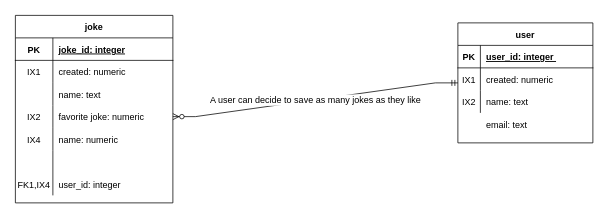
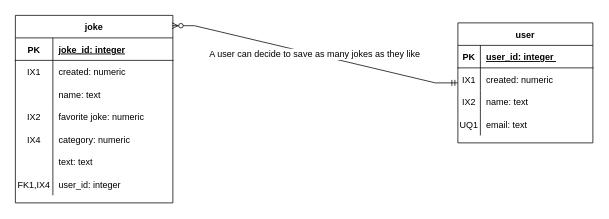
(359, 94) -> (305, 52)
none -> (469, 124)
(88, 140) -> (98, 140)
none -> (113, 162)
